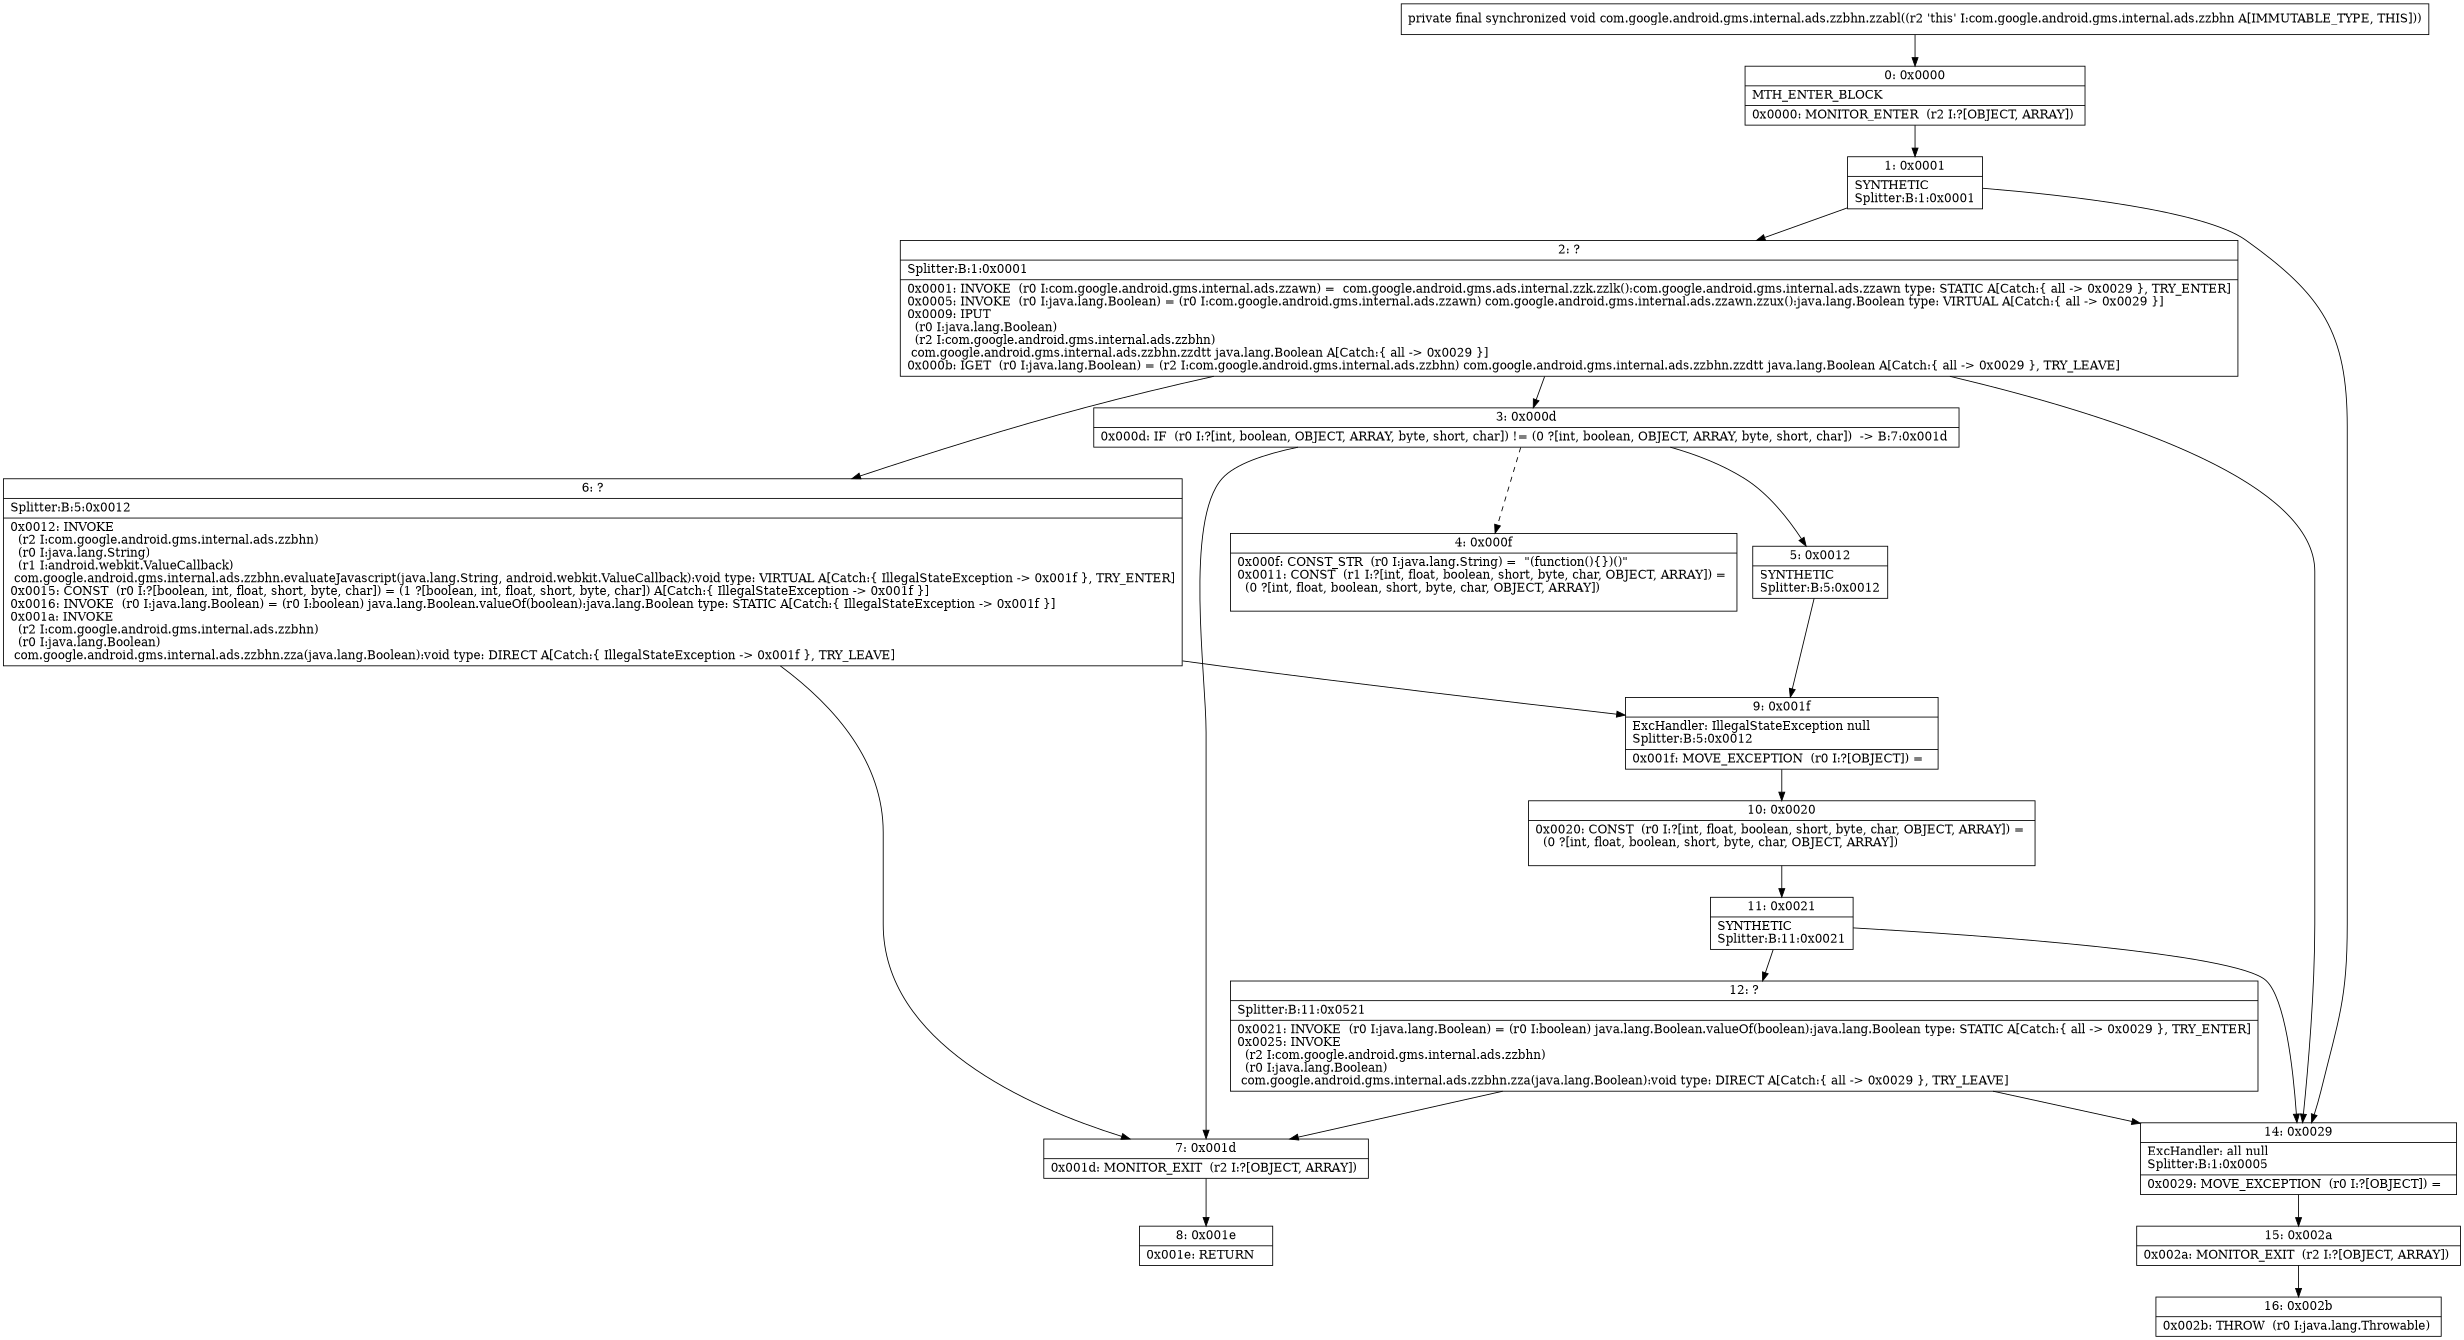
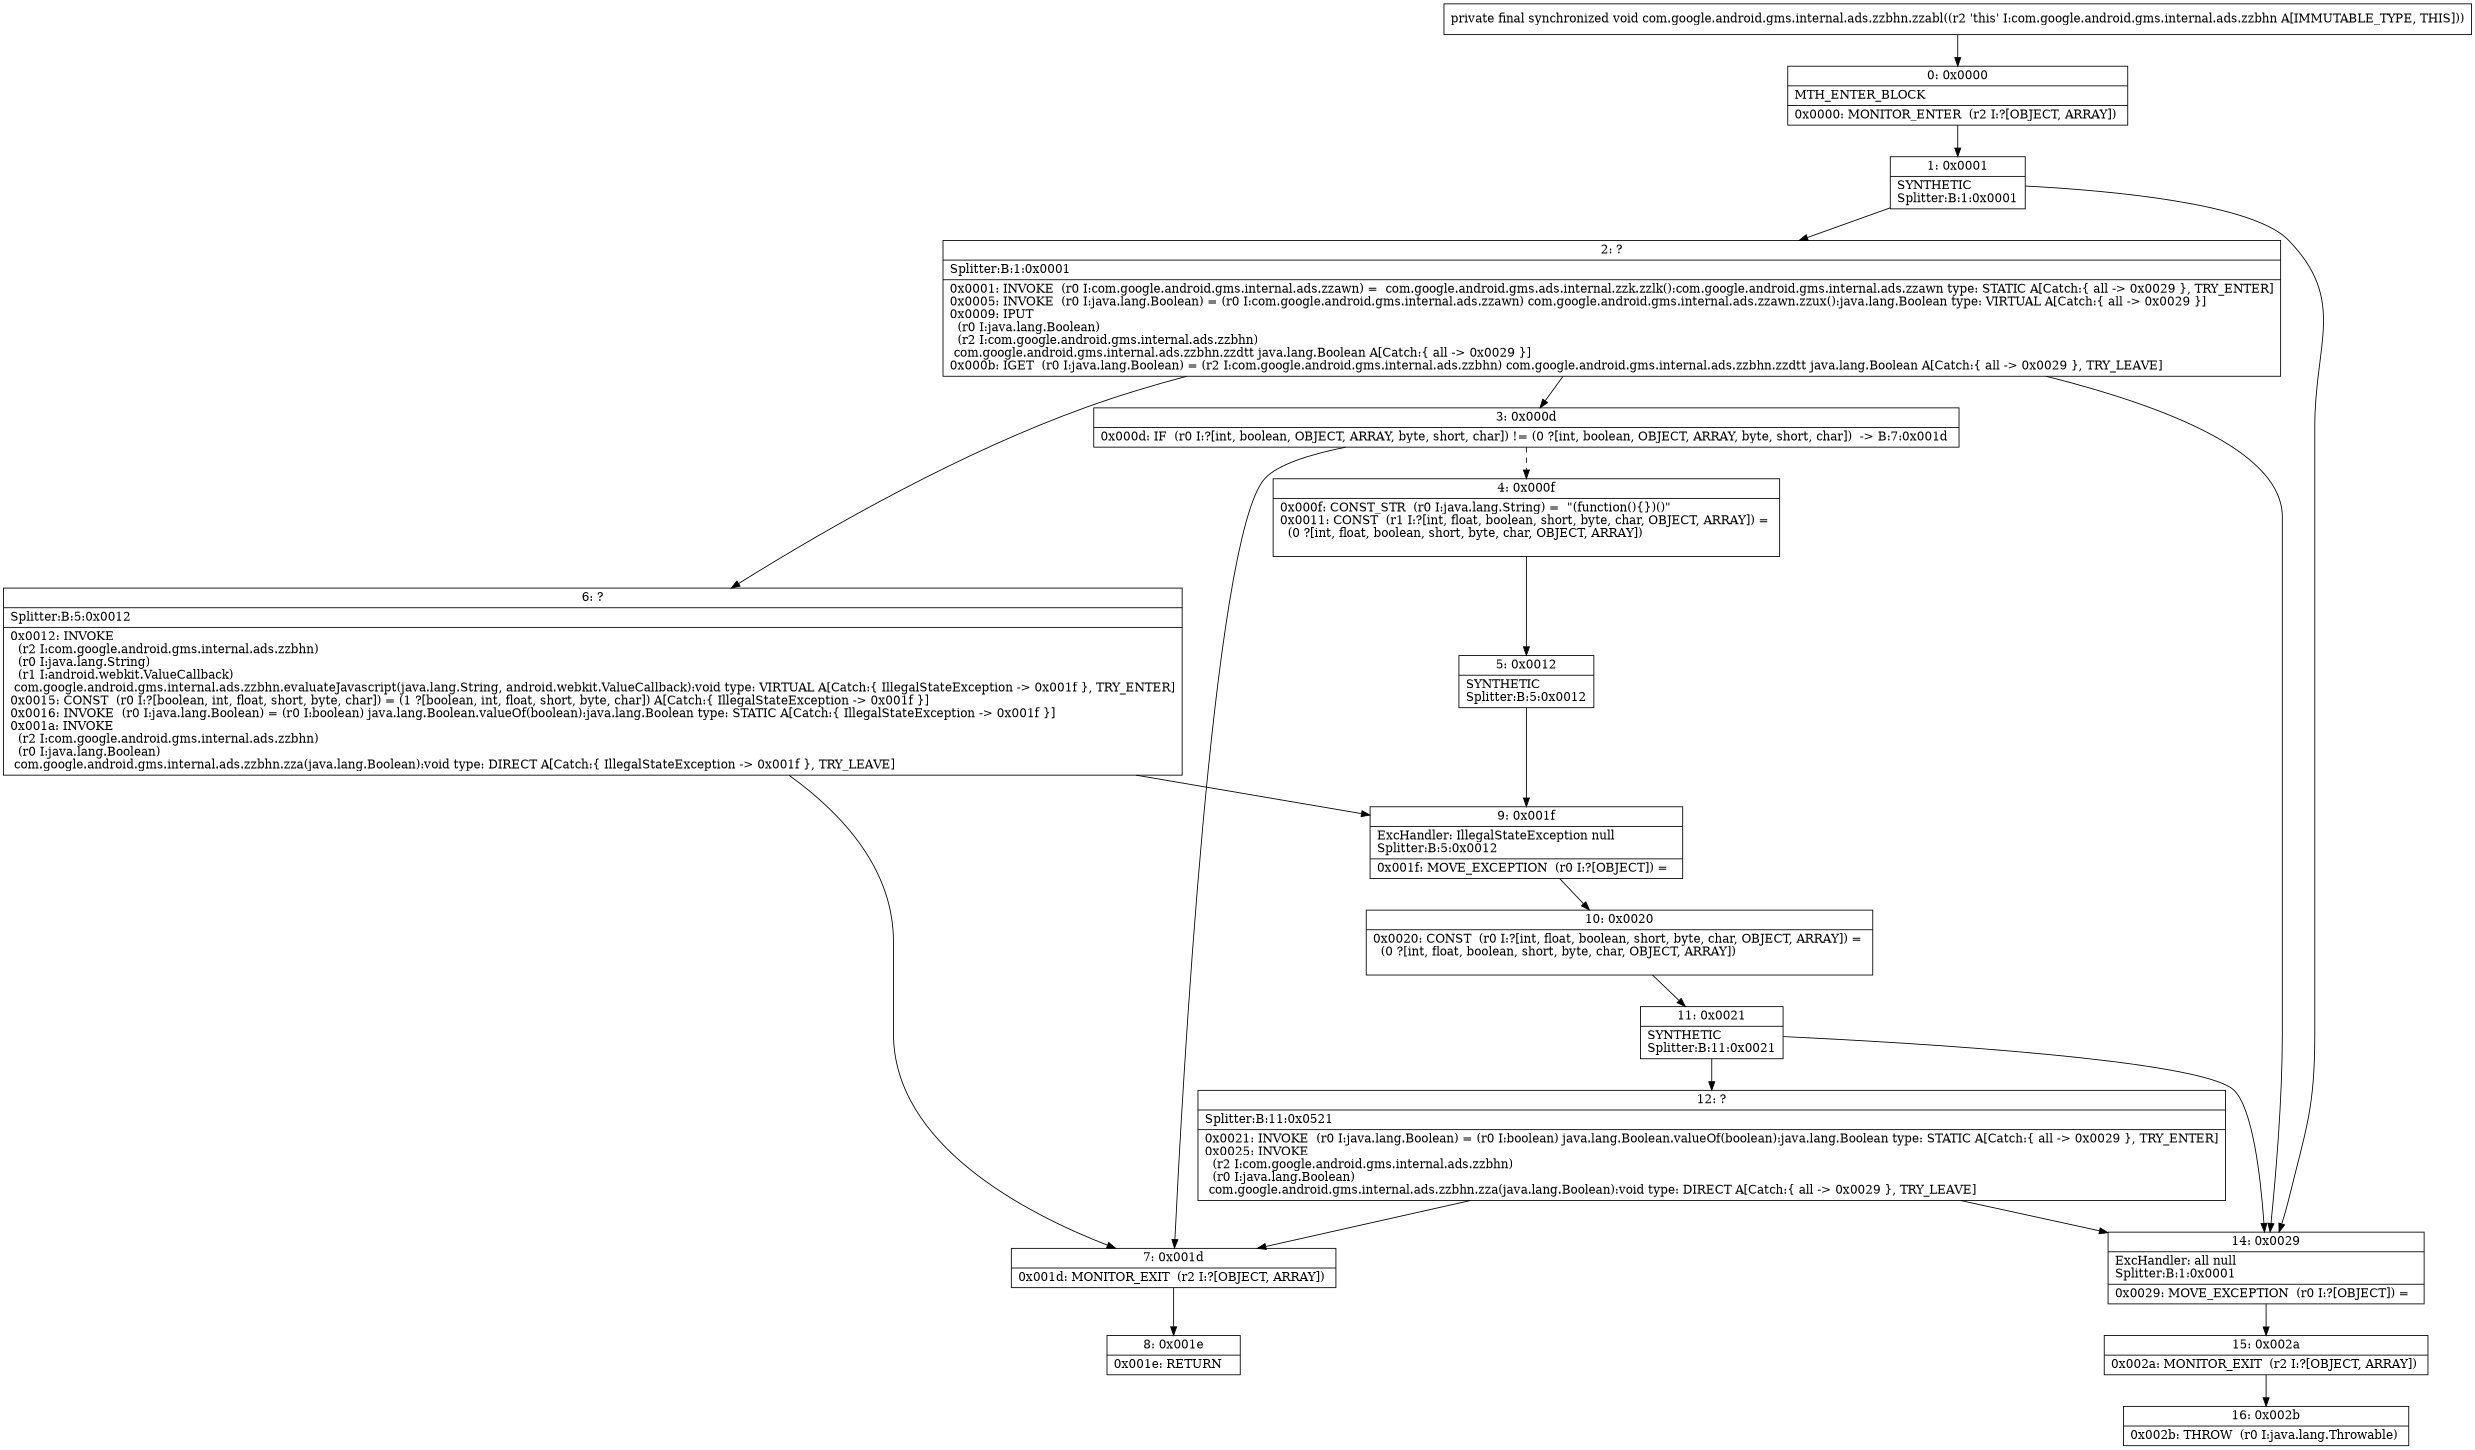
(1746, 479) -> (1526, 601)
(2208, 1165) -> (2176, 1274)
